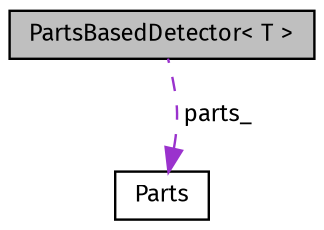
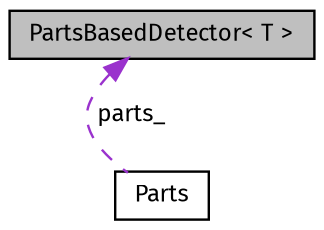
(176, 103) -> (89, 128)
